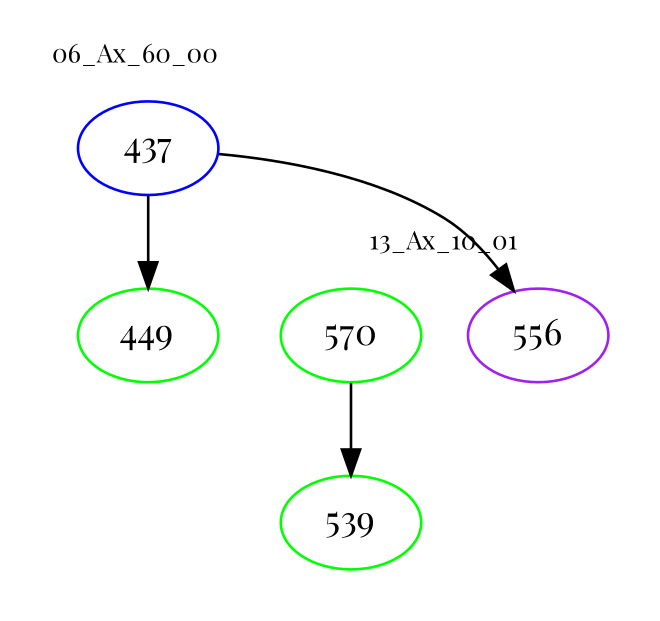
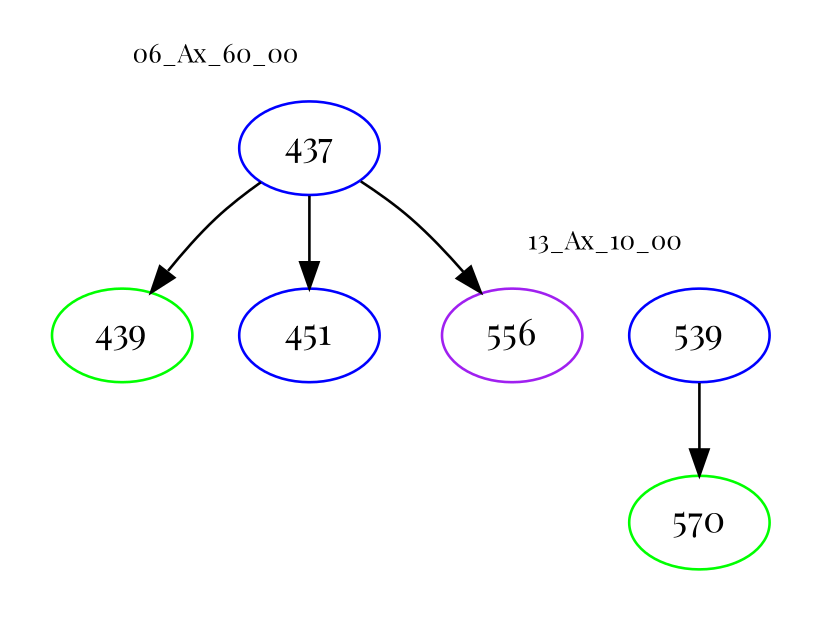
(445, 243) -> (606, 243)
(148, 335) -> (122, 335)
none -> (309, 335)
(351, 416) -> (699, 416)
(351, 523) -> (699, 335)
